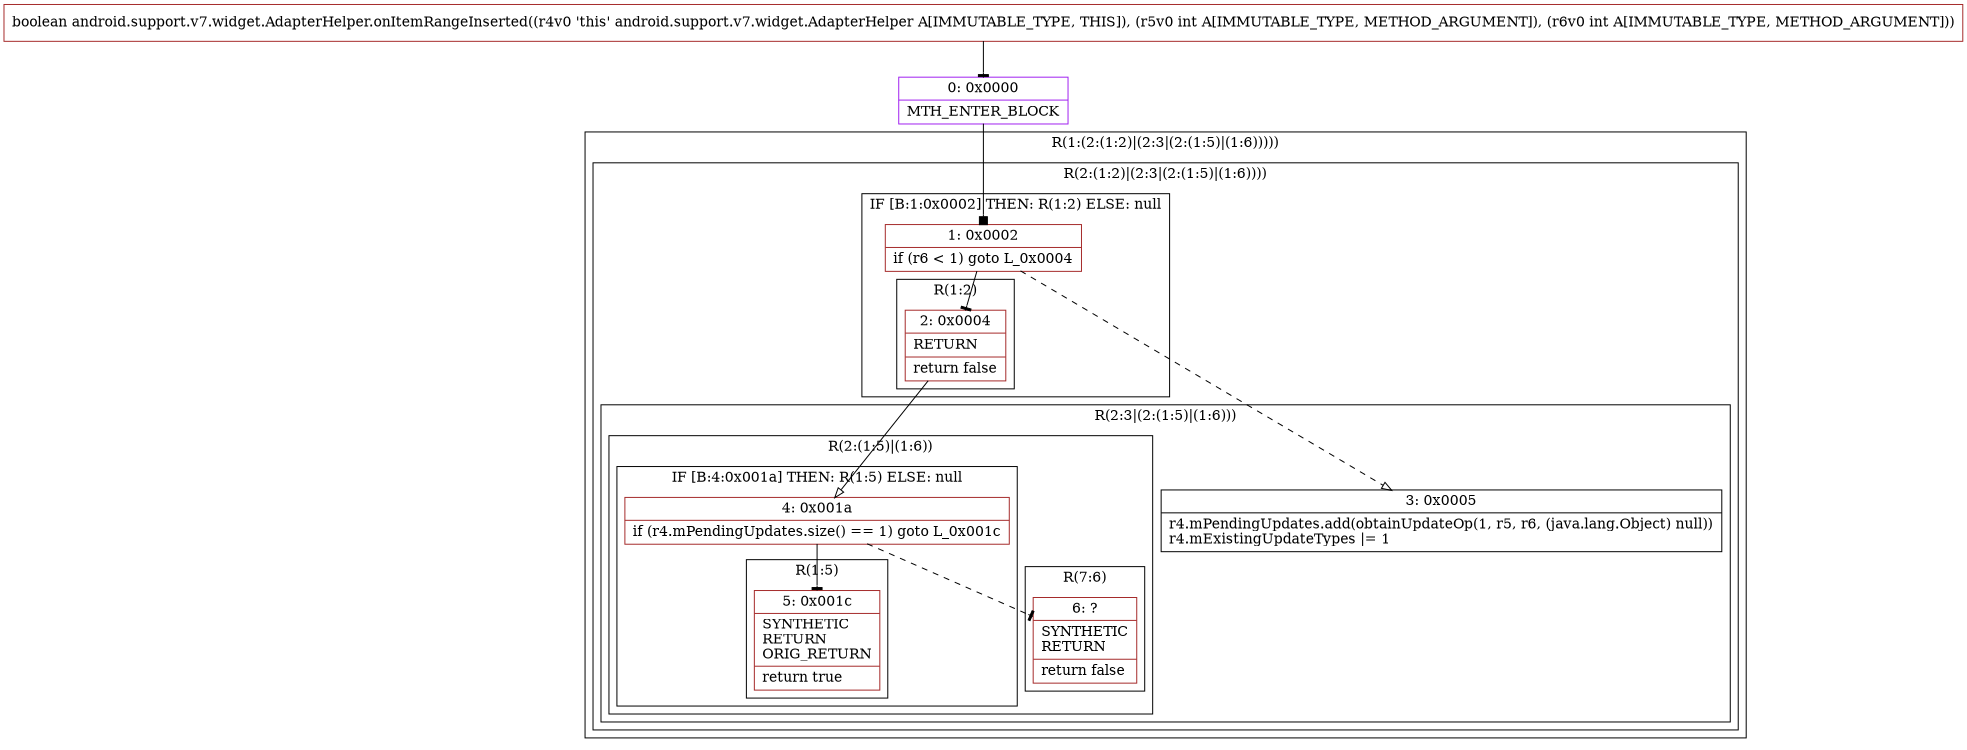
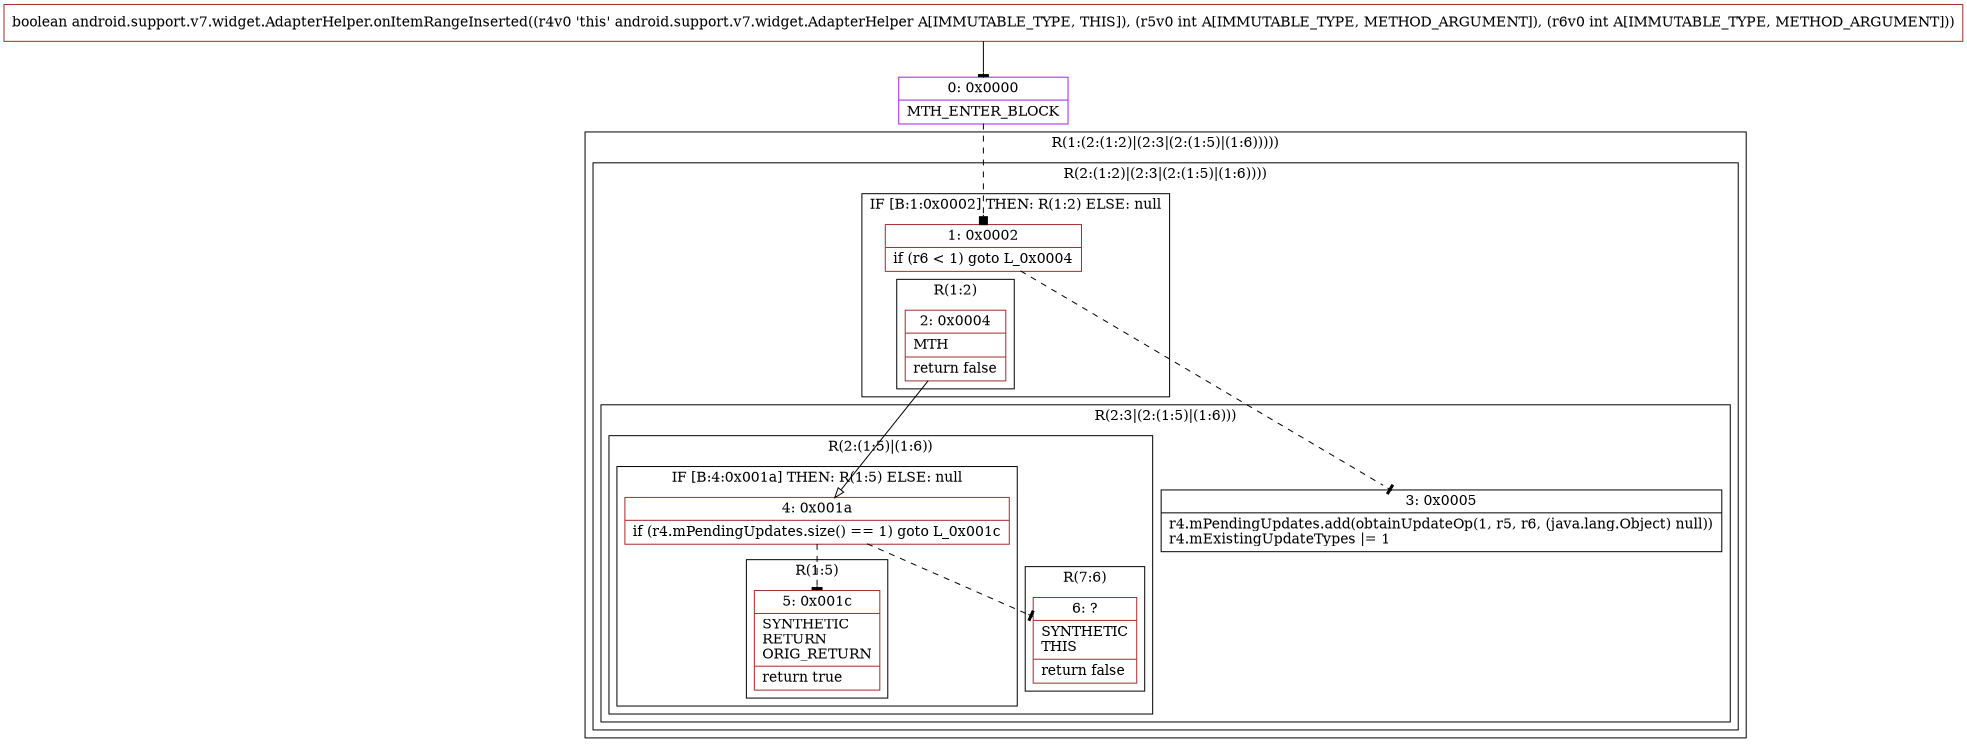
(983, 169) -> (983, 169)
(972, 288) -> none
(946, 345) -> (931, 345)
(1202, 378) -> (1202, 378)
(817, 567) -> (817, 567)
(1074, 647) -> (1060, 647)
